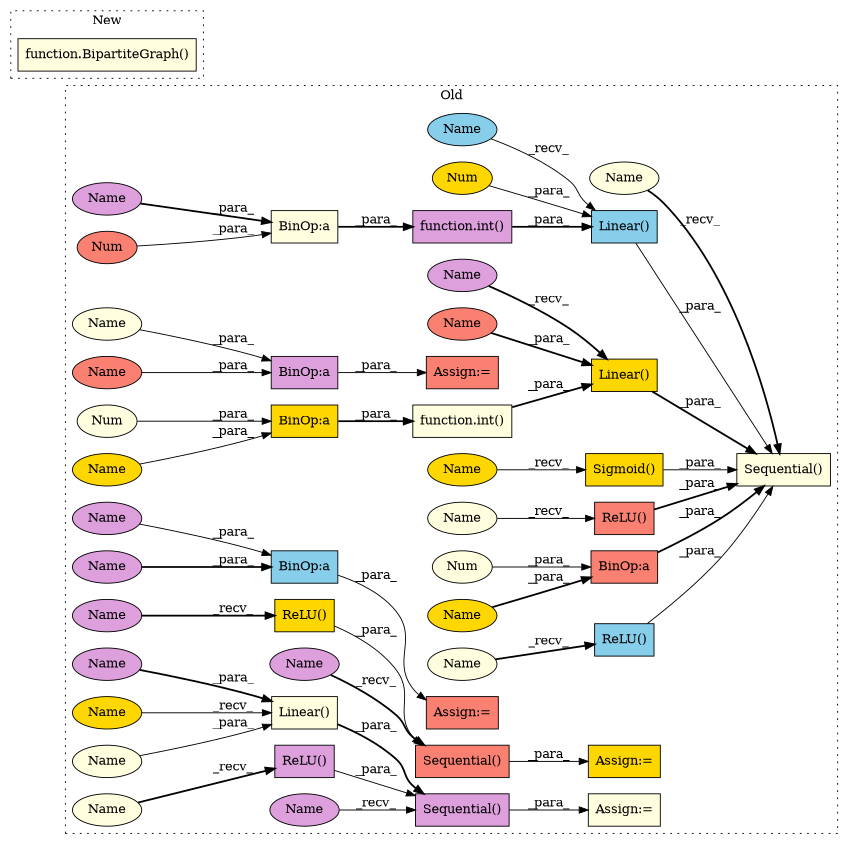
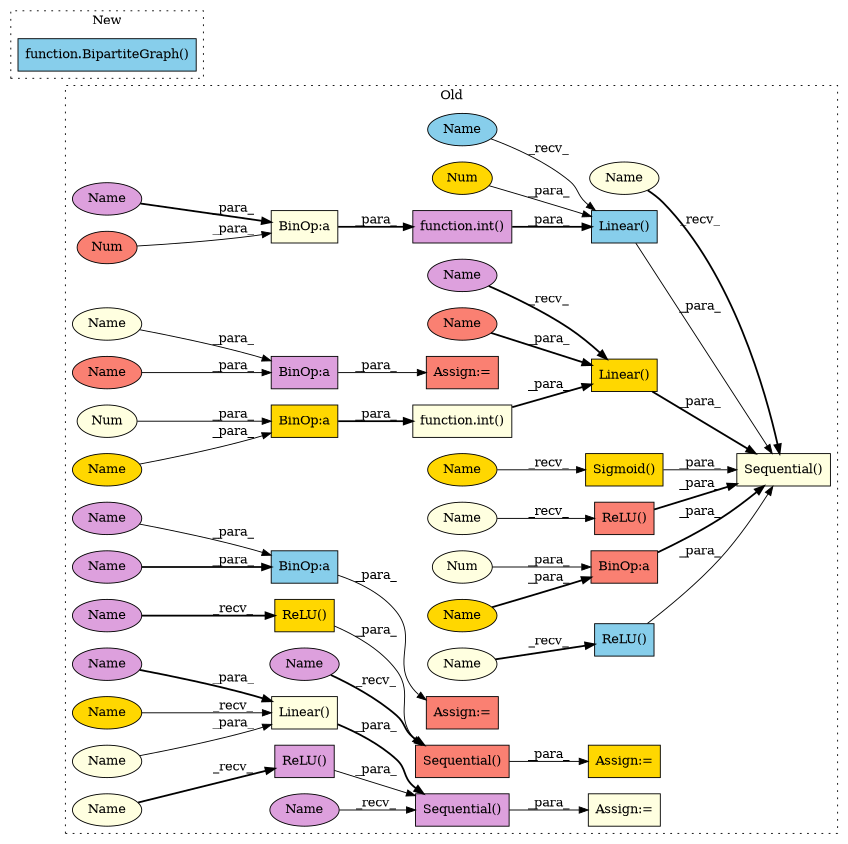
(107, 55) -> (107, 55)
